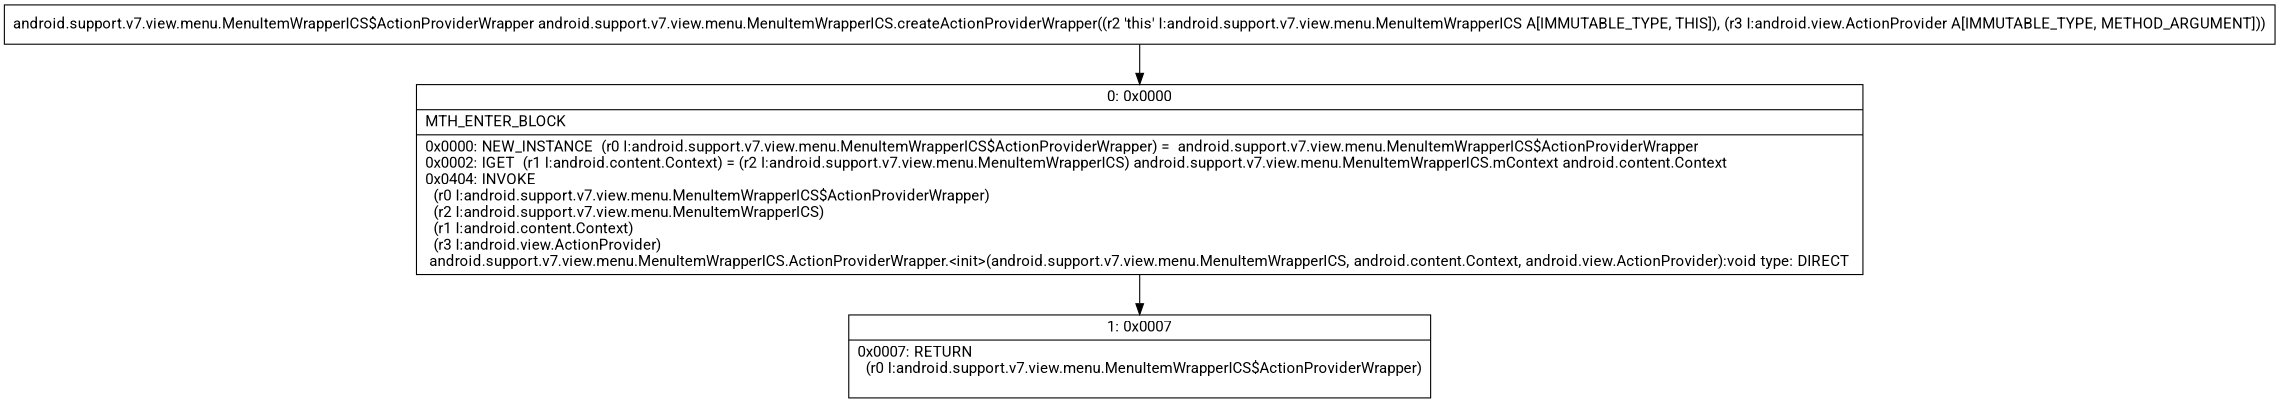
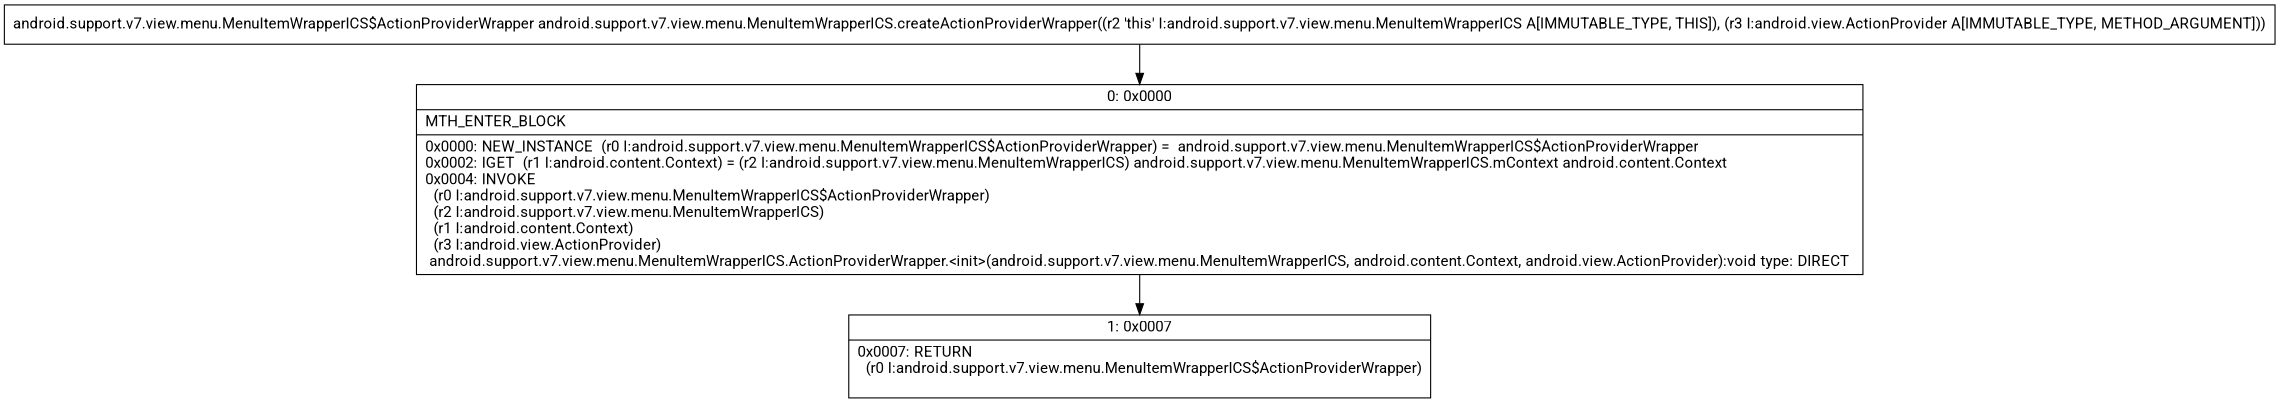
(485, 180) -> (485, 180)
